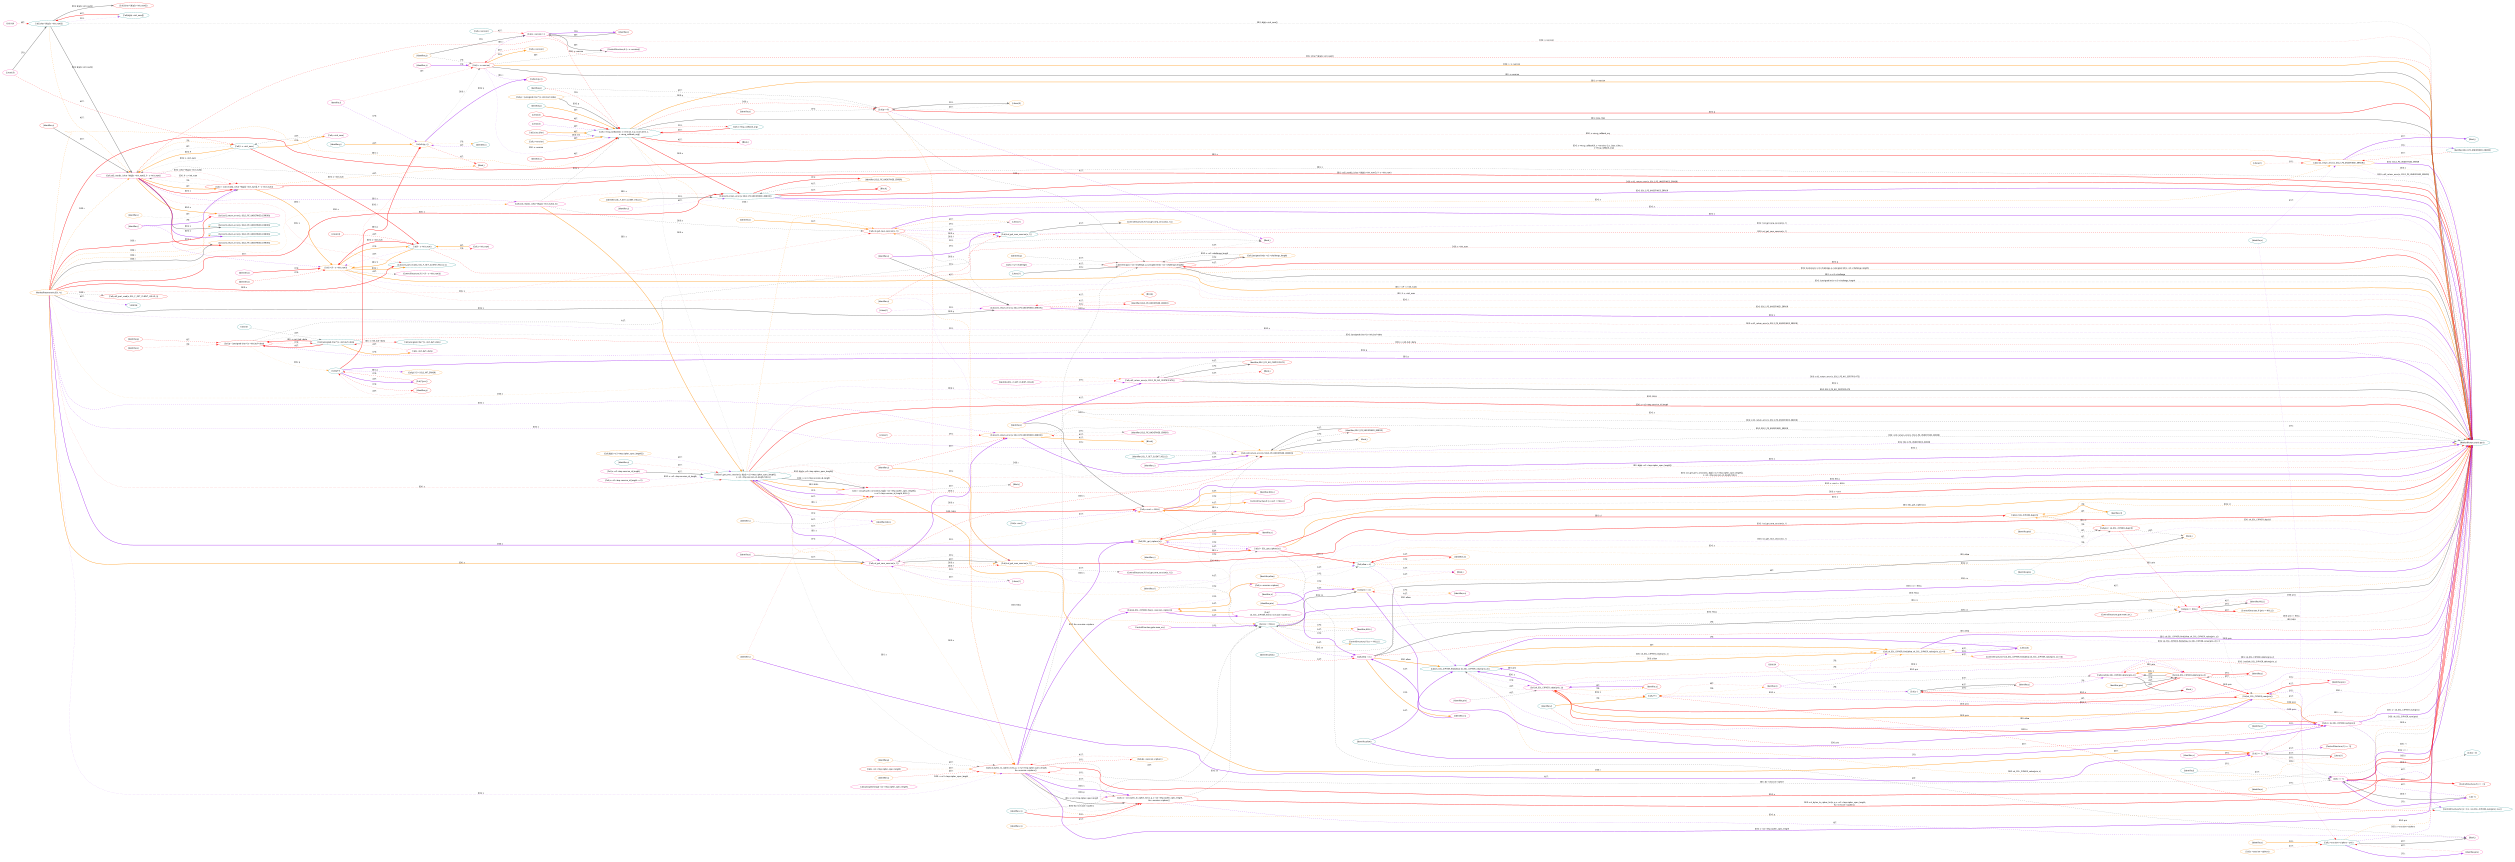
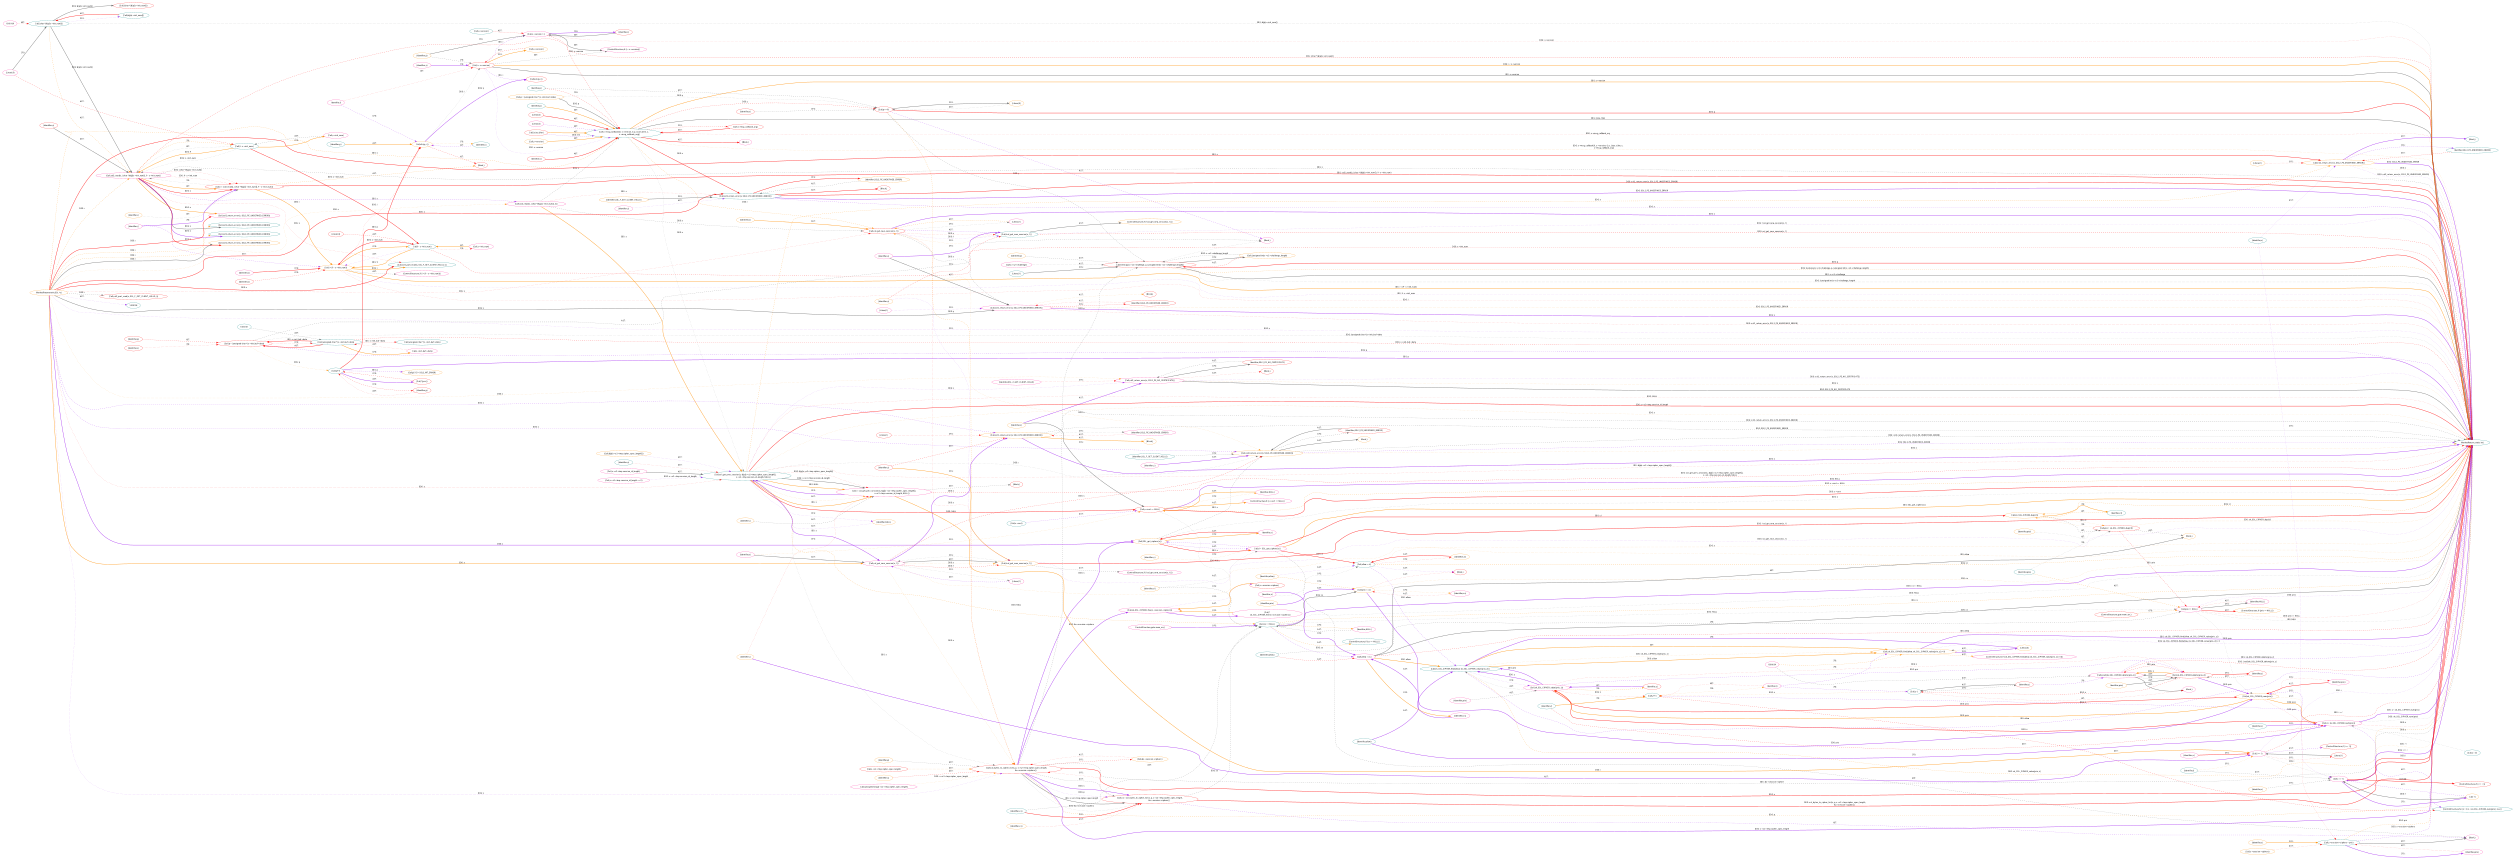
(745, 127) -> (745, 127)
(2472, 443) -> (2472, 443)
(2223, 686) -> (2223, 686)
(2052, 694) -> (2052, 694)
(2395, 767) -> (2410, 738)
(2403, 779) -> (2403, 779)
